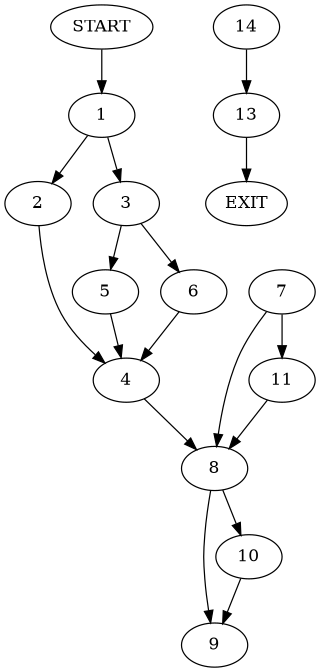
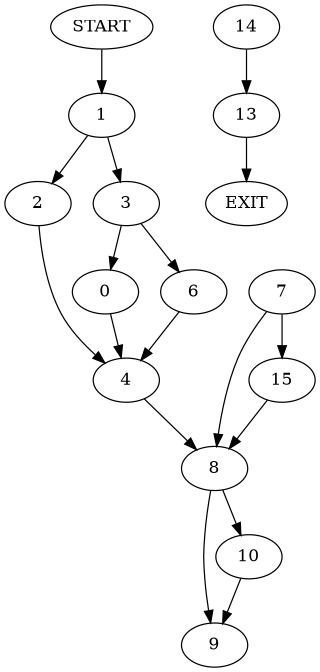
(105, 292) -> (105, 292)
(282, 380) -> (282, 380)
